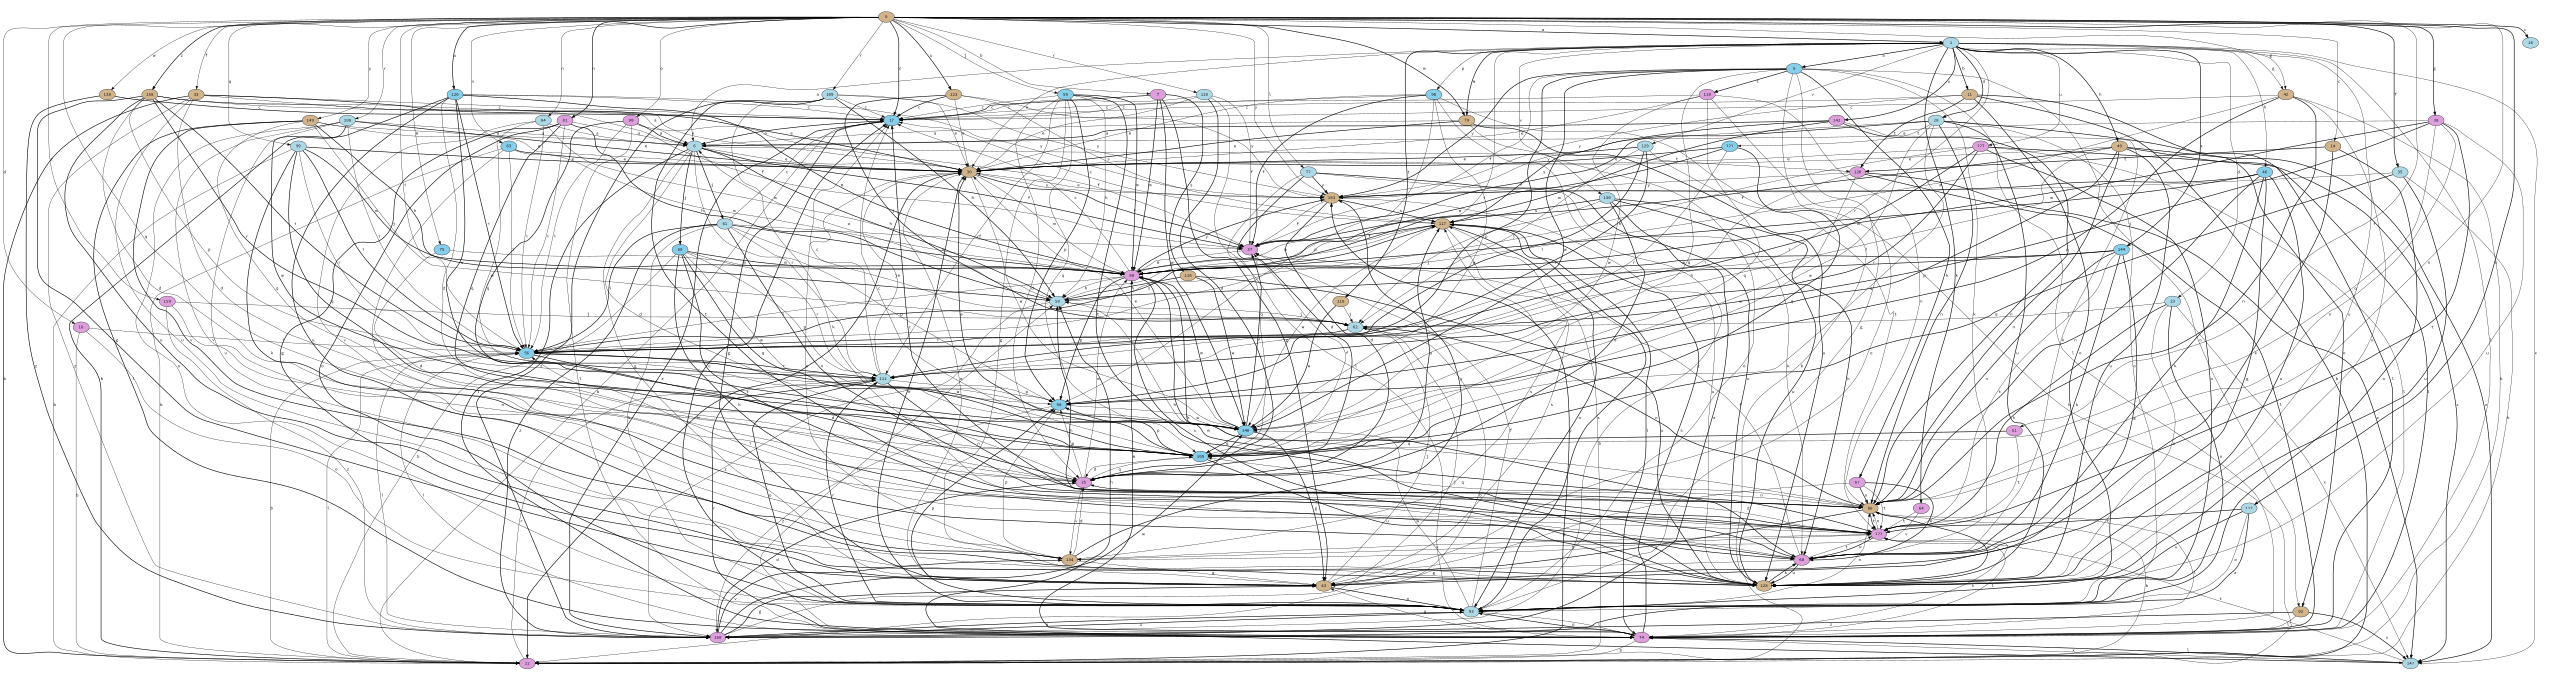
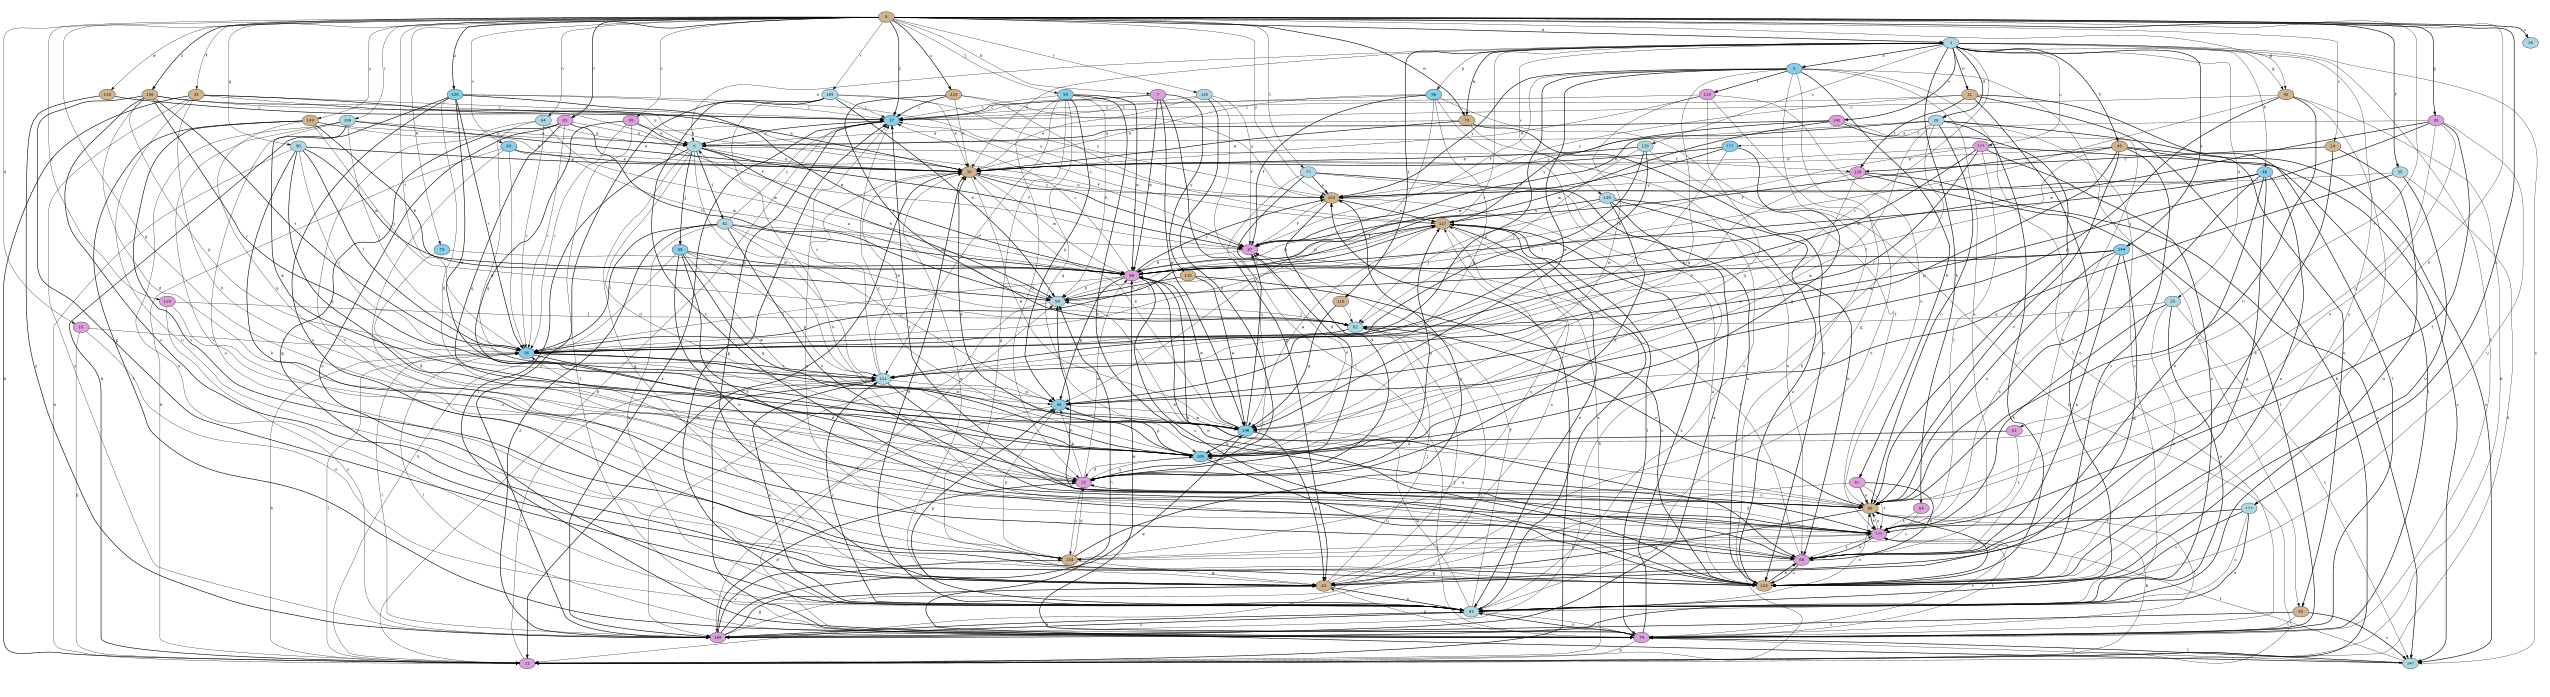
(2354, 594) -> (1951, 350)
